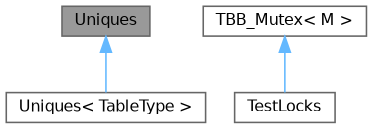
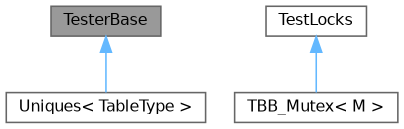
(106, 21) -> (106, 21)
(285, 72) -> (316, 72)
